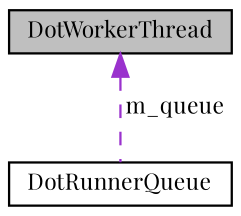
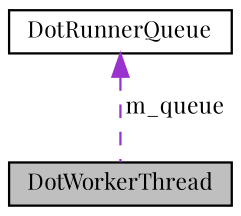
(120, 120) -> (120, 120)
